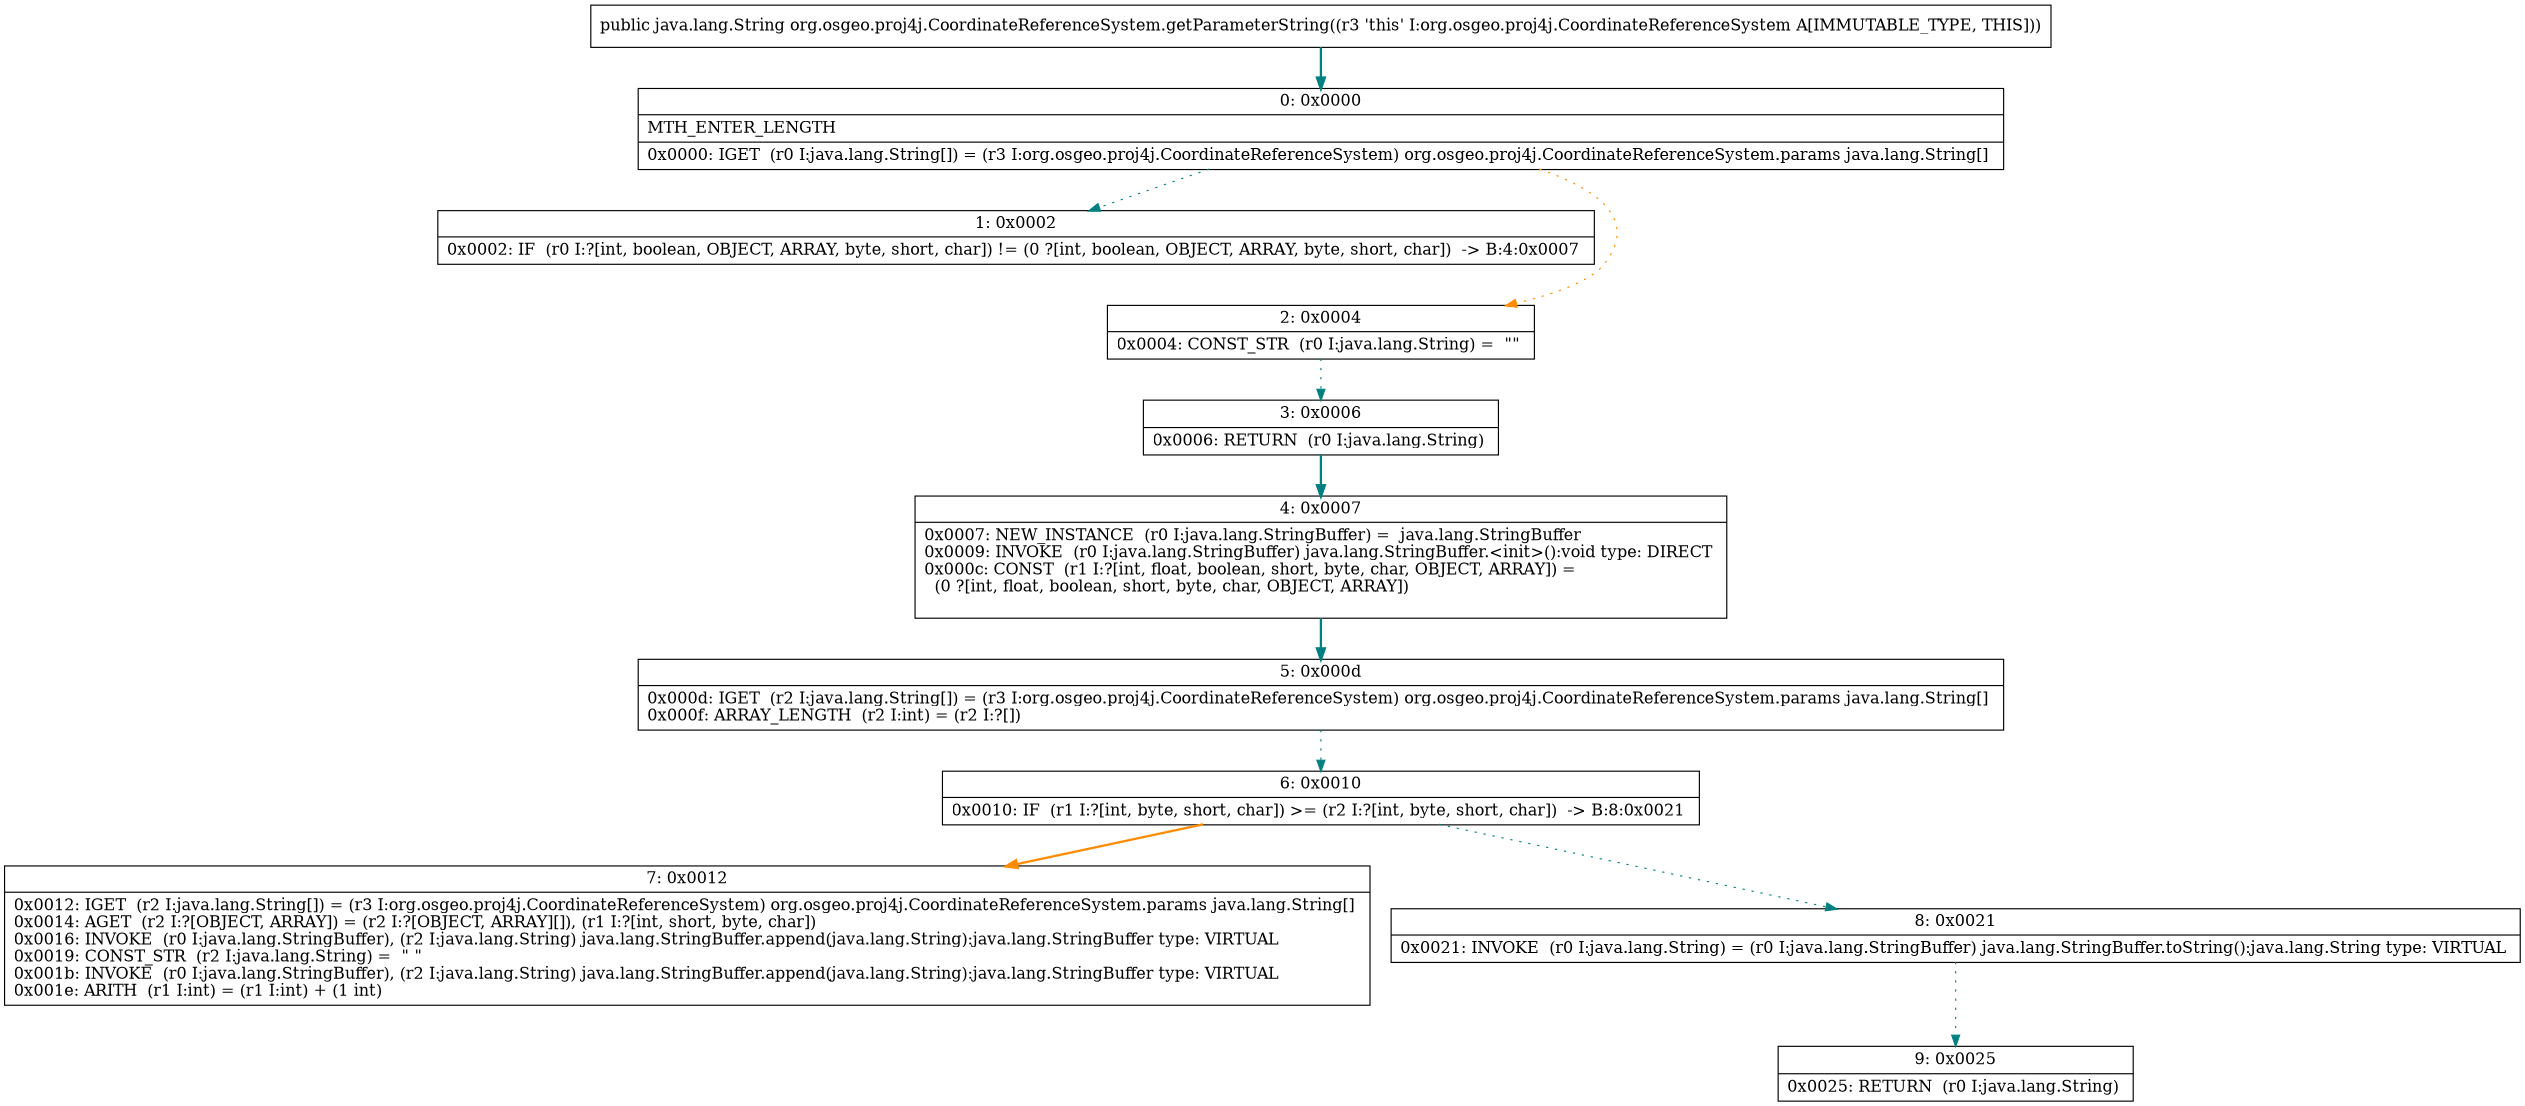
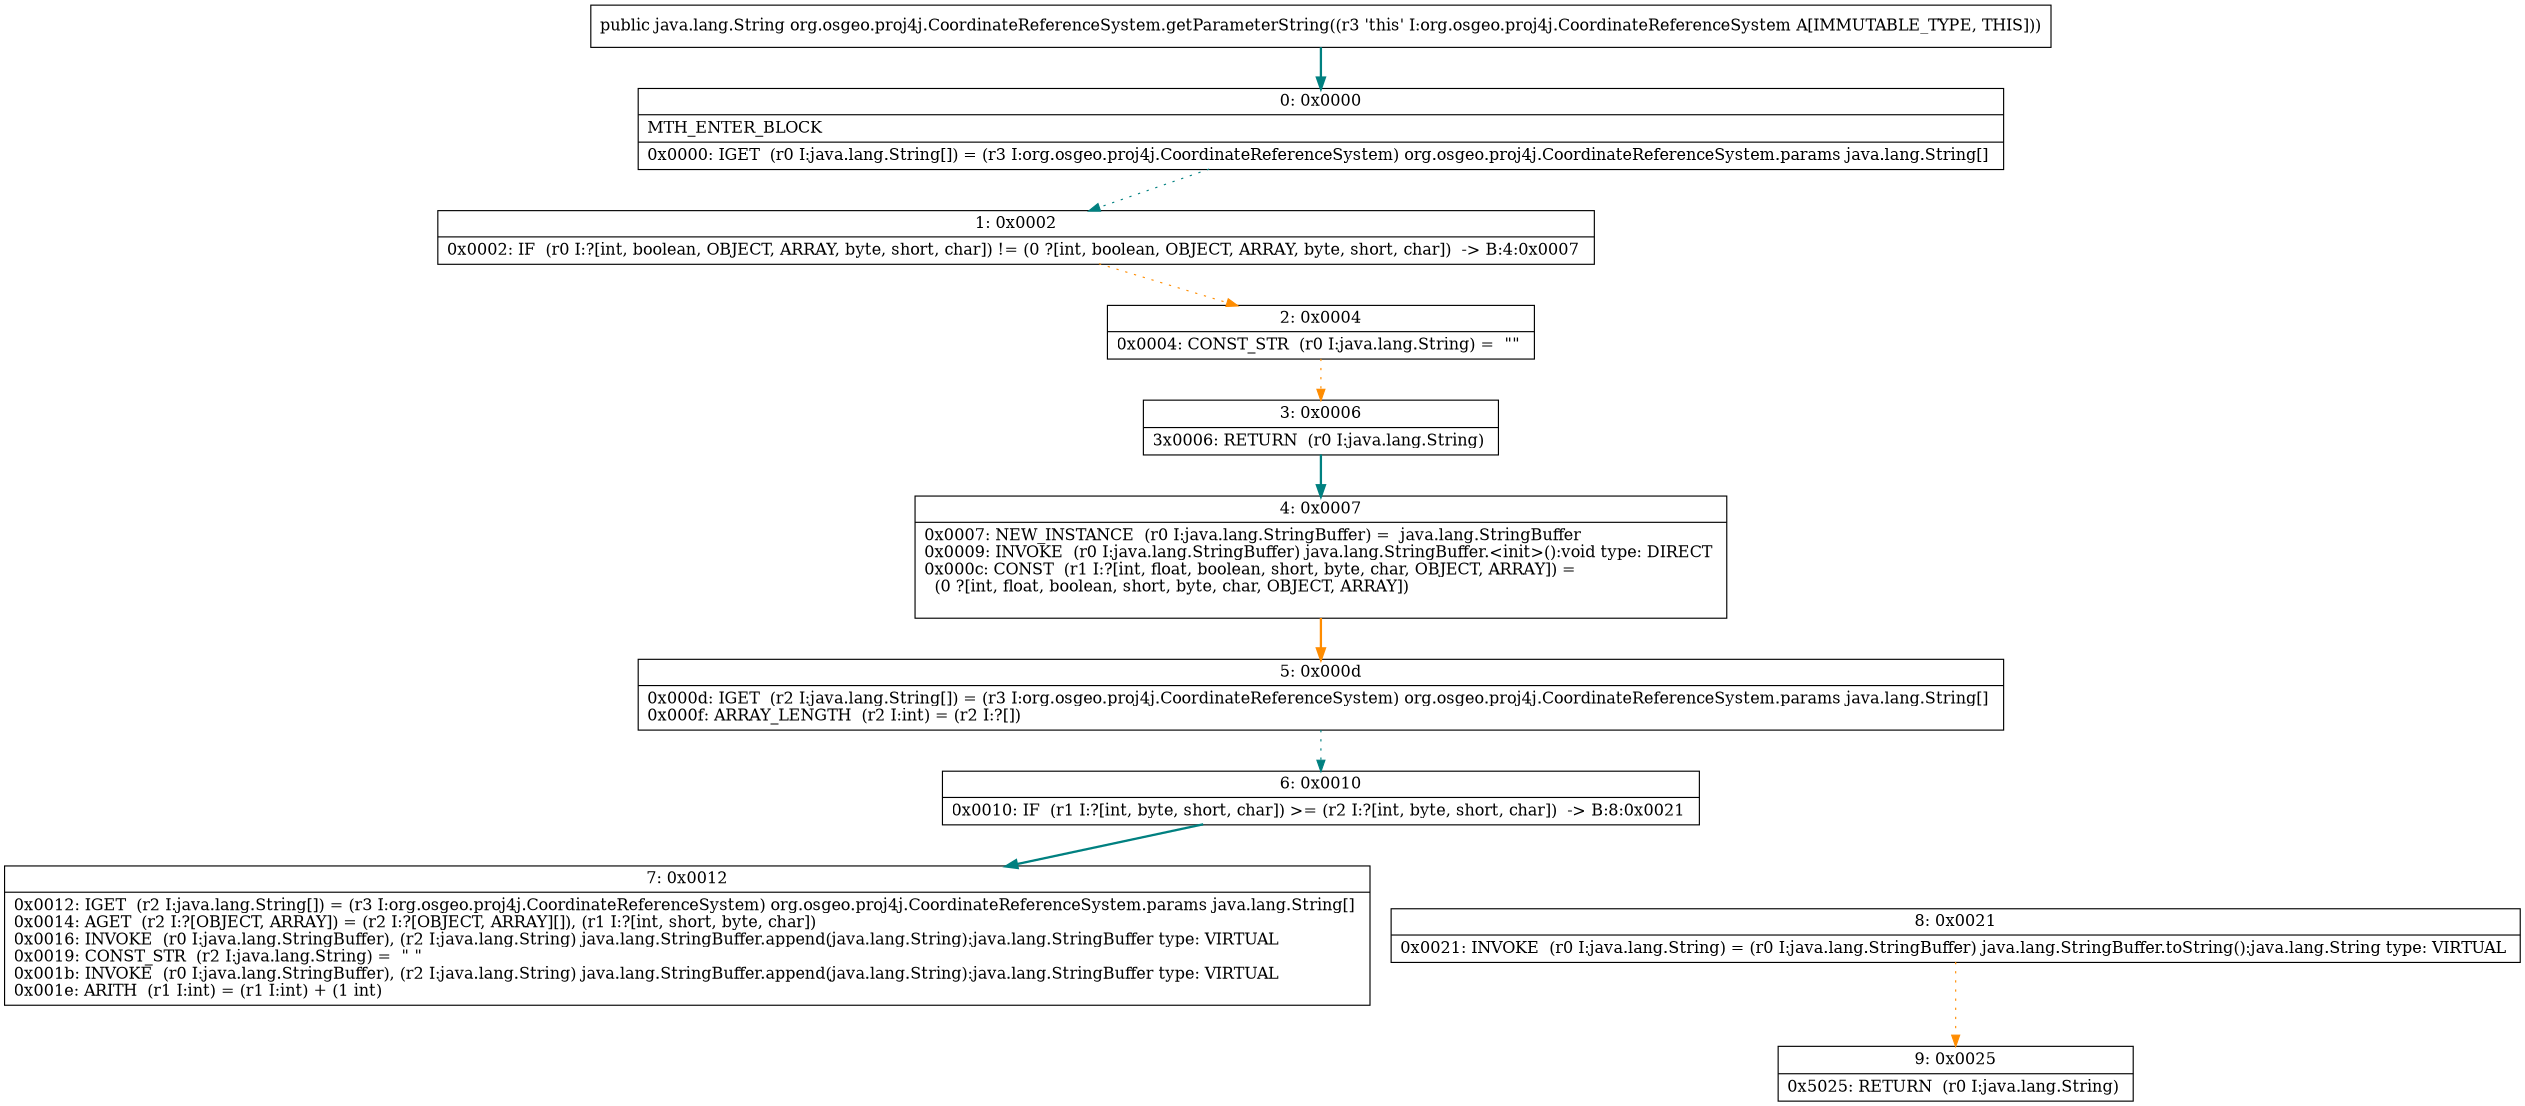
(742, 128) -> (735, 128)
(1615, 245) -> (1163, 283)
(1321, 374) -> (1321, 374)
(1321, 441) -> (1321, 441)
(1321, 633) -> (1321, 633)
(1110, 844) -> (1110, 844)
(1632, 866) -> none
(1956, 998) -> (1956, 998)
(1956, 1087) -> (1956, 1087)
